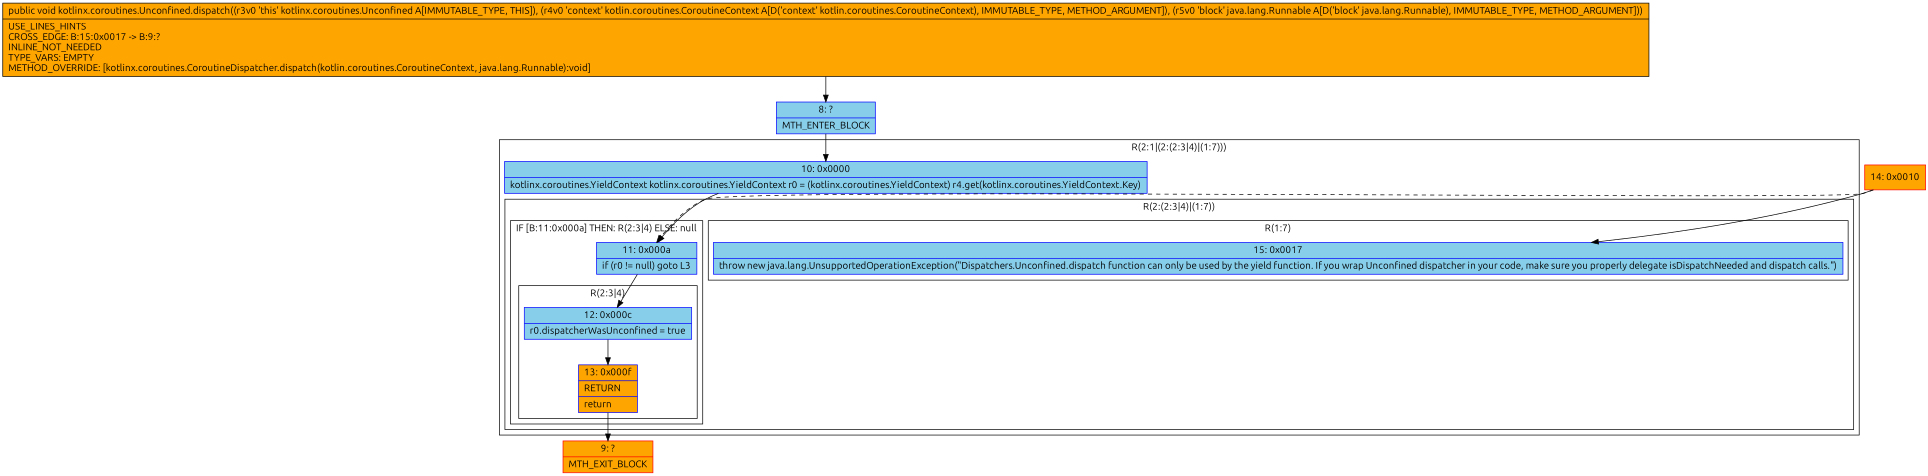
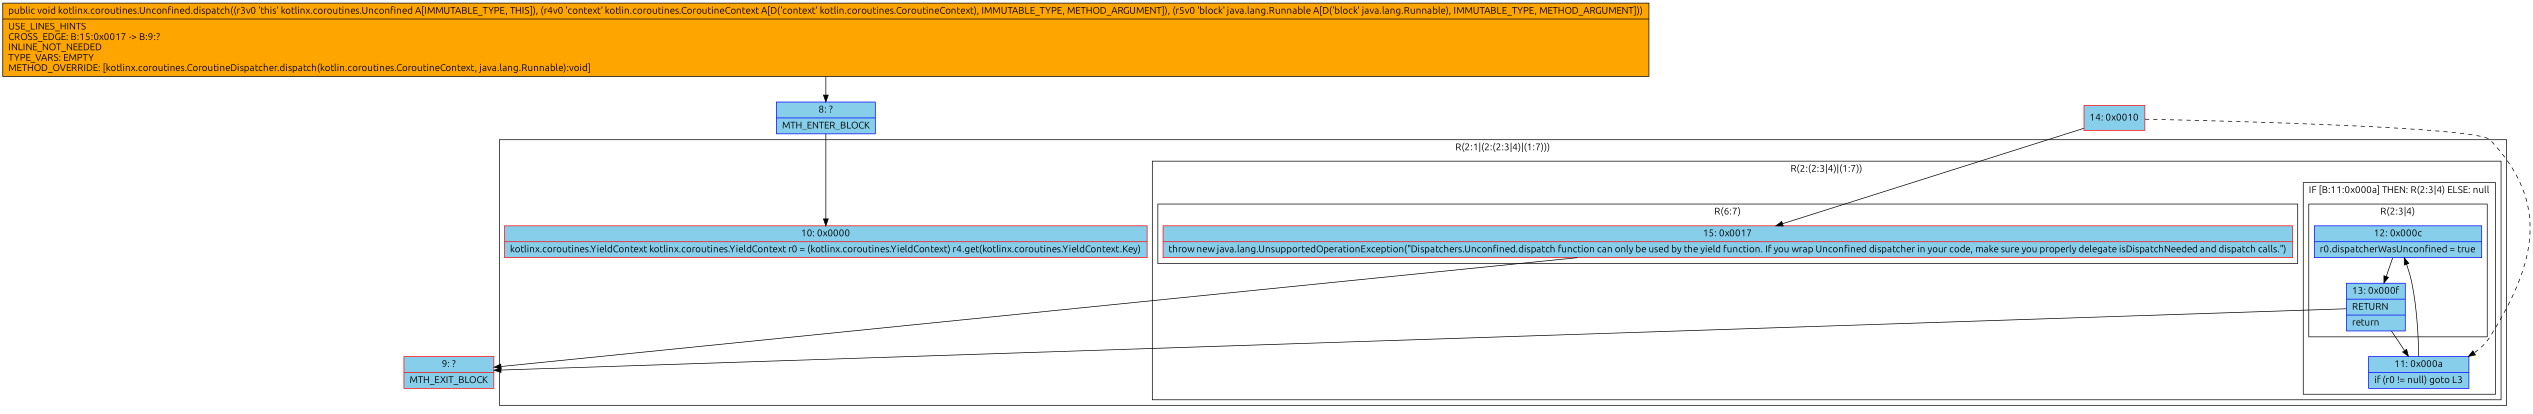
(826, 177) -> (826, 242)
(1895, 177) -> (2114, 118)
(687, 211) -> (2398, 341)
(1278, 229) -> (1728, 212)
(1278, 258) -> (1728, 242)
none -> (1039, 312)
(608, 389) -> (2376, 307)
(608, 457) -> (449, 372)
